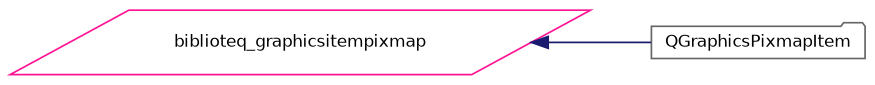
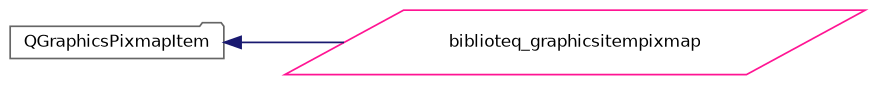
(600, 42) -> (293, 42)
